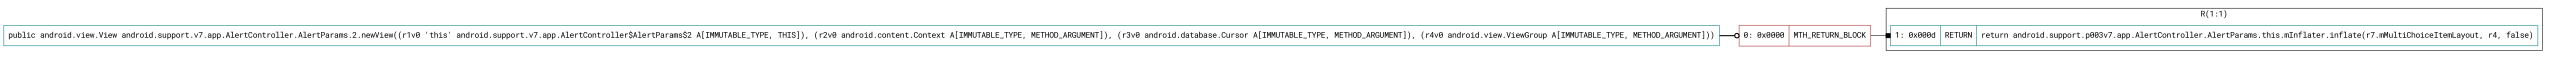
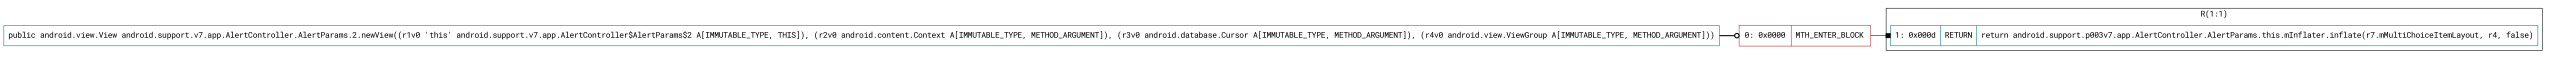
(1830, 35) -> (1830, 35)
